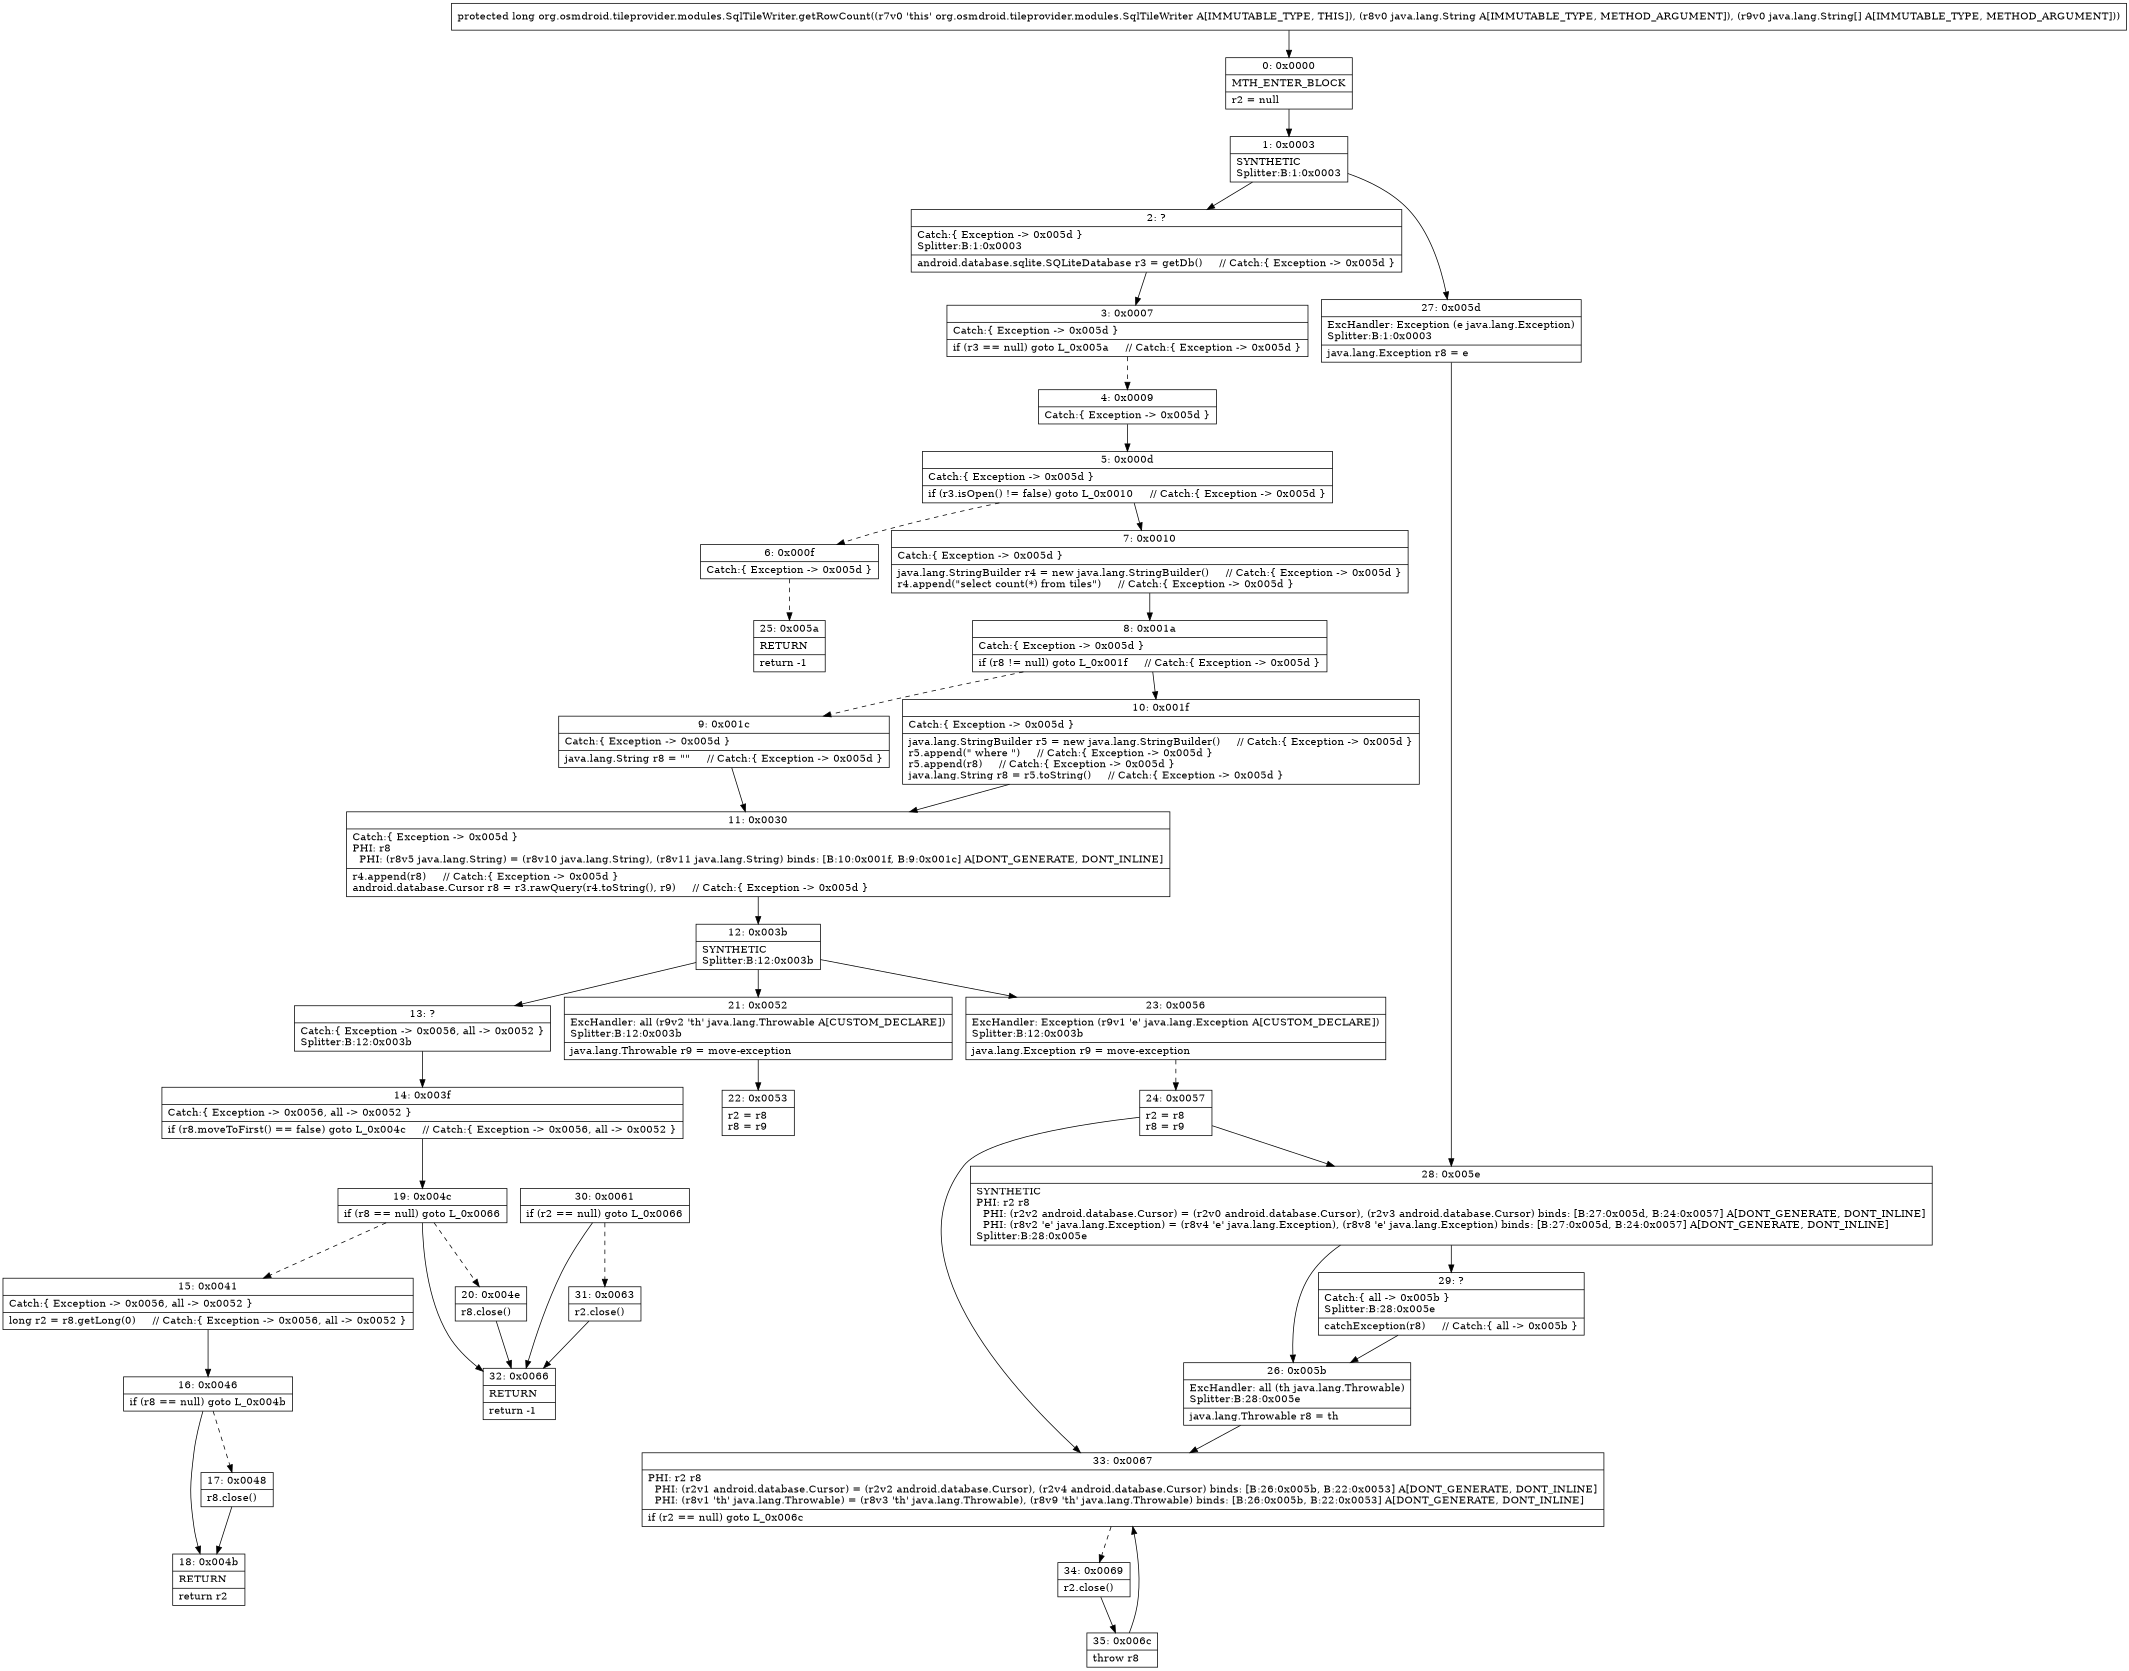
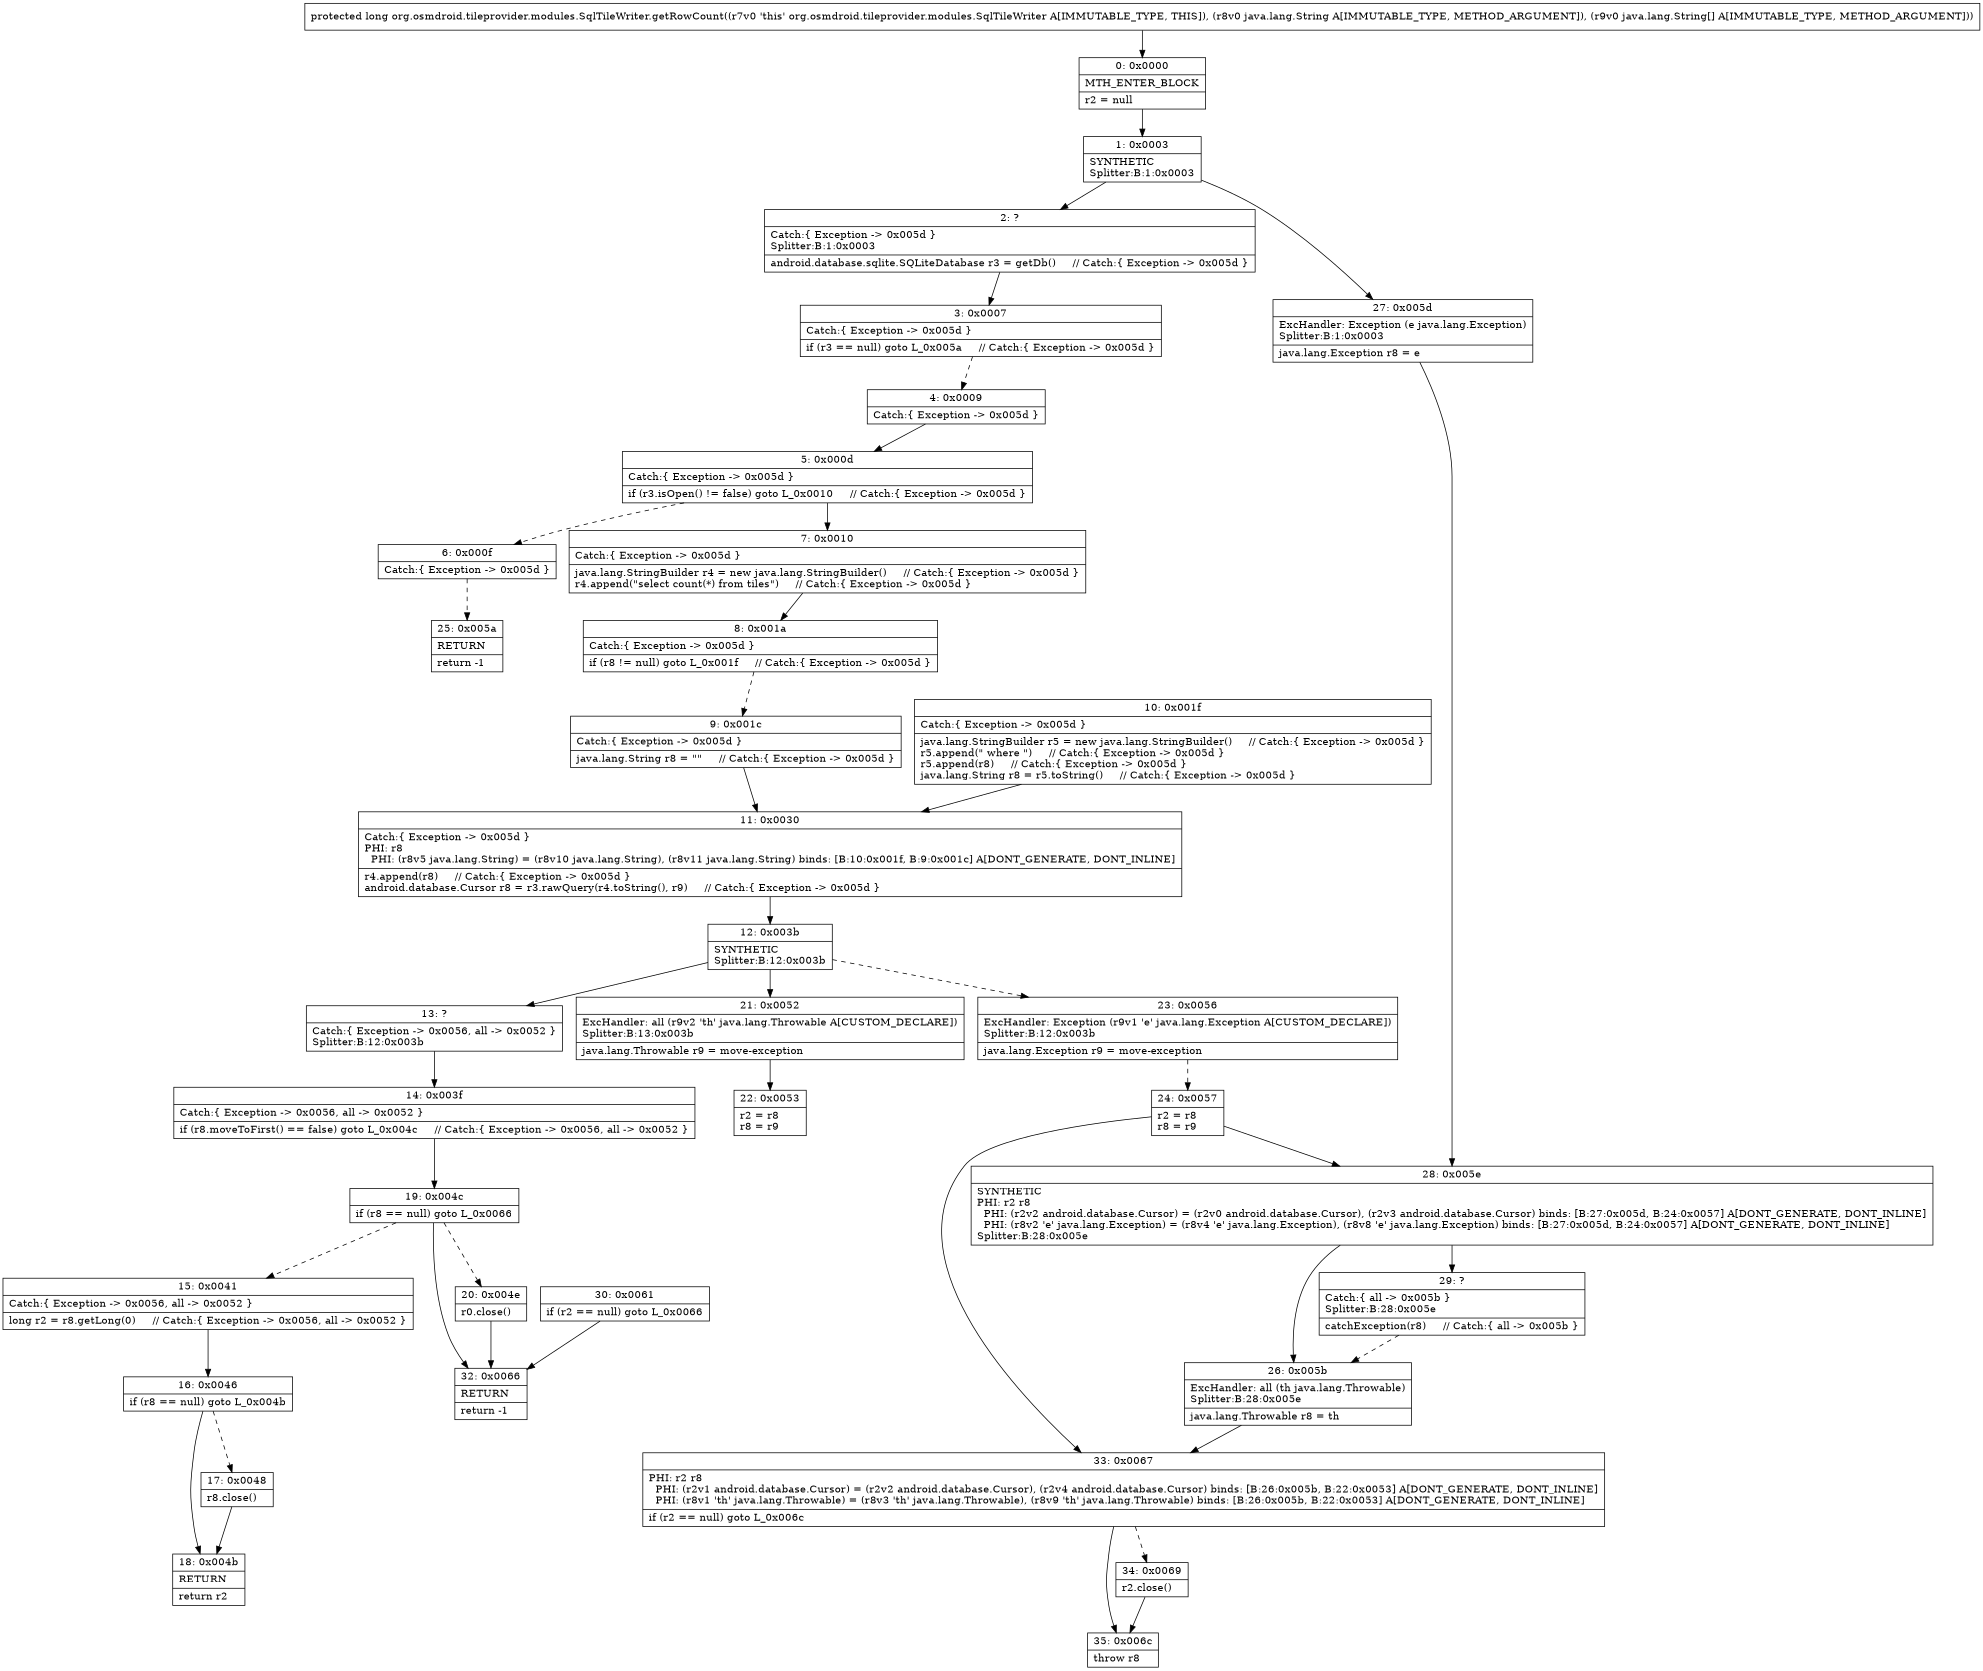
(1154, 682) -> none
(915, 978) -> (927, 978)
(626, 1034) -> (638, 1034)
(605, 1304) -> none
(486, 1312) -> (486, 1312)
(1378, 1347) -> (1378, 1347)
(1139, 1584) -> (1107, 1576)
